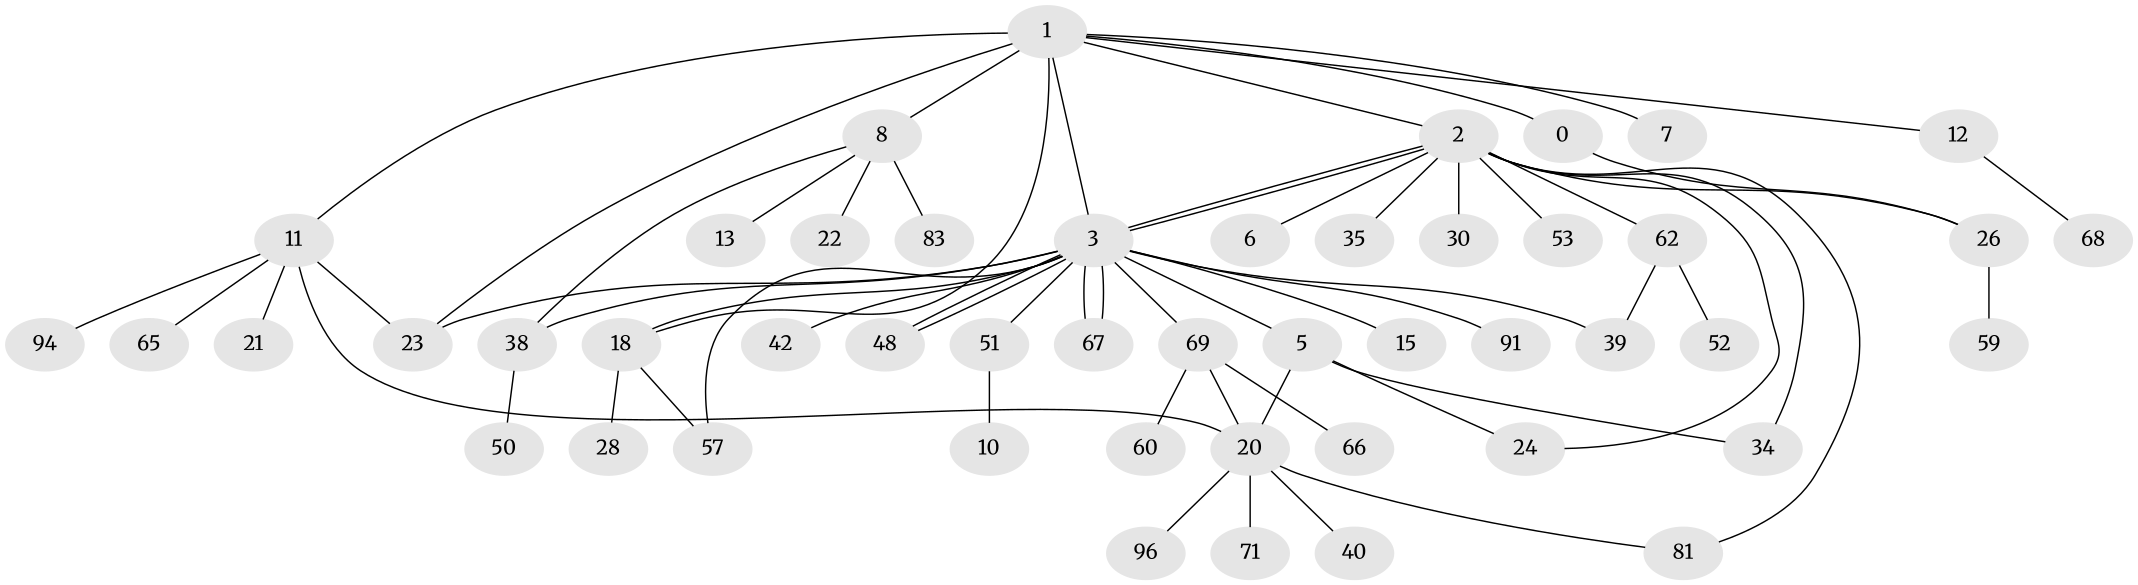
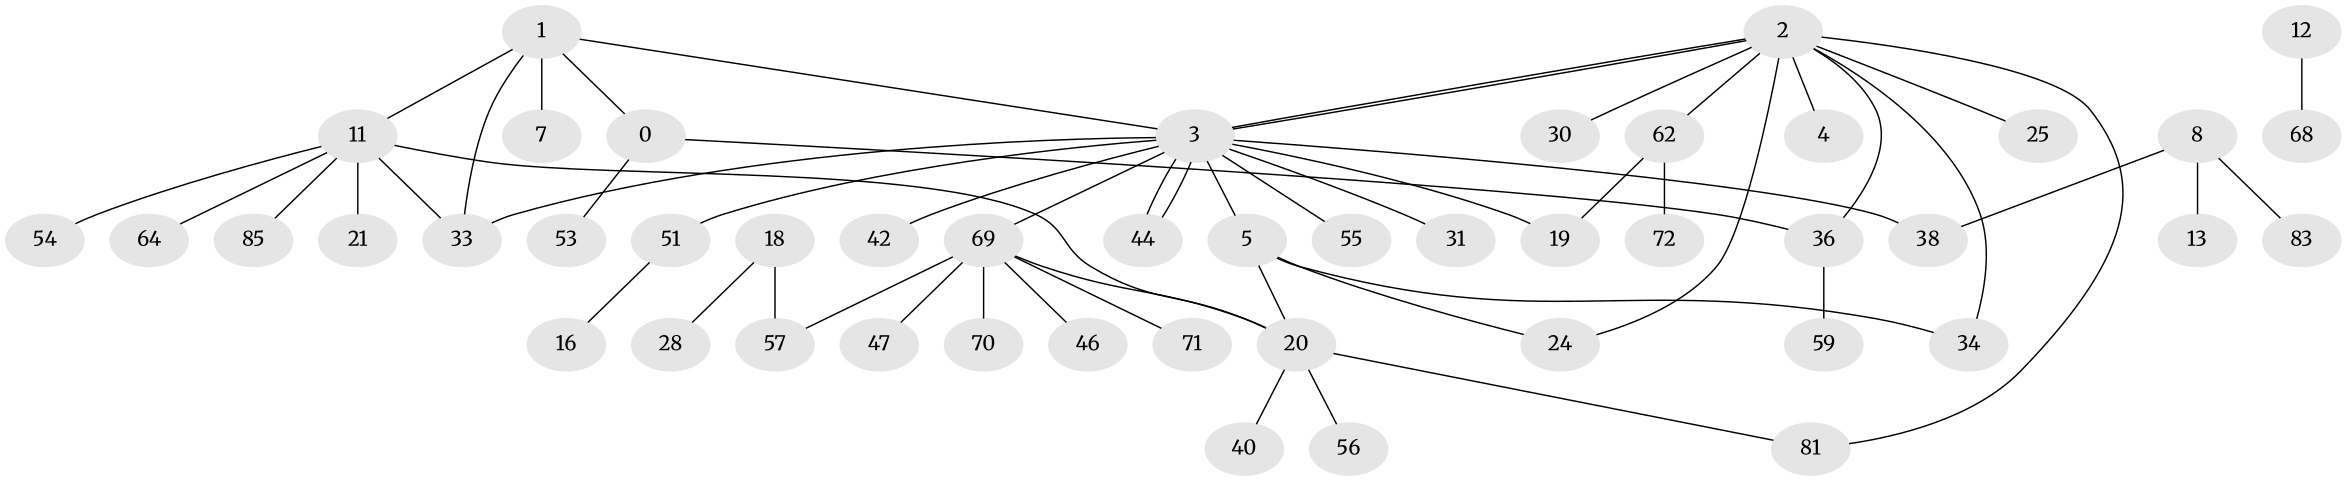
(965, 84) -> none
(1253, 84) -> none
(1586, 93) -> none
(1511, 188) -> (612, 181)
none -> (45, 240)
(830, 240) -> none
(1250, 240) -> (1824, 136)
(1354, 240) -> (2038, 136)
(1989, 240) -> (1824, 240)
(835, 269) -> (879, 293)
(858, 293) -> none
(923, 306) -> none
(45, 345) -> (149, 240)
(149, 345) -> (254, 240)
(413, 345) -> (462, 240)
none -> (879, 345)
(885, 345) -> (1143, 240)
(1094, 345) -> none
(1407, 345) -> (1352, 240)
(1511, 345) -> (1456, 240)
(1615, 345) -> (1560, 240)
(1720, 345) -> (1664, 240)
(504, 449) -> none
(989, 449) -> (566, 345)
(1146, 449) -> (984, 345)
(1354, 449) -> (1088, 345)
(1250, 501) -> (1088, 293)
(1146, 553) -> (1349, 449)
